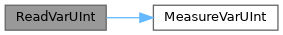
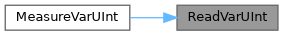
(123, 18) -> (147, 18)
